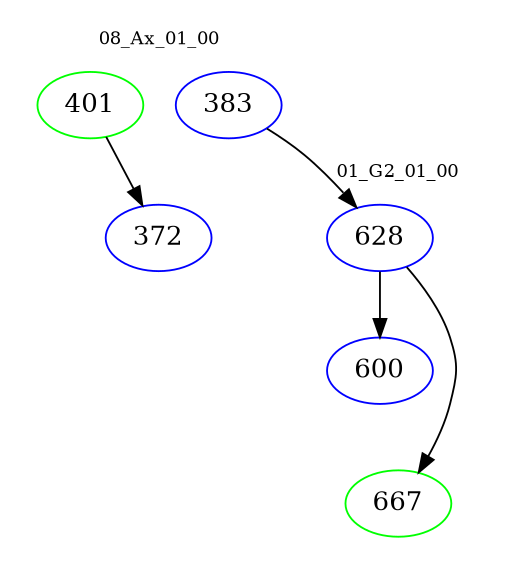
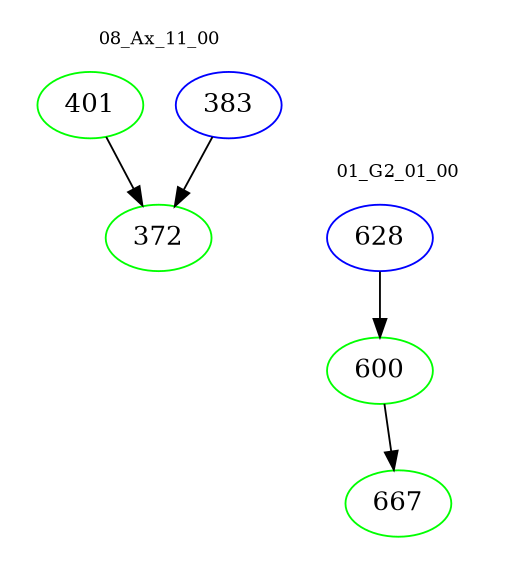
(160, 40) -> (160, 40)
(324, 173) -> (198, 163)
(159, 238) -> (159, 238)
(455, 358) -> (388, 428)
(380, 371) -> (380, 371)
